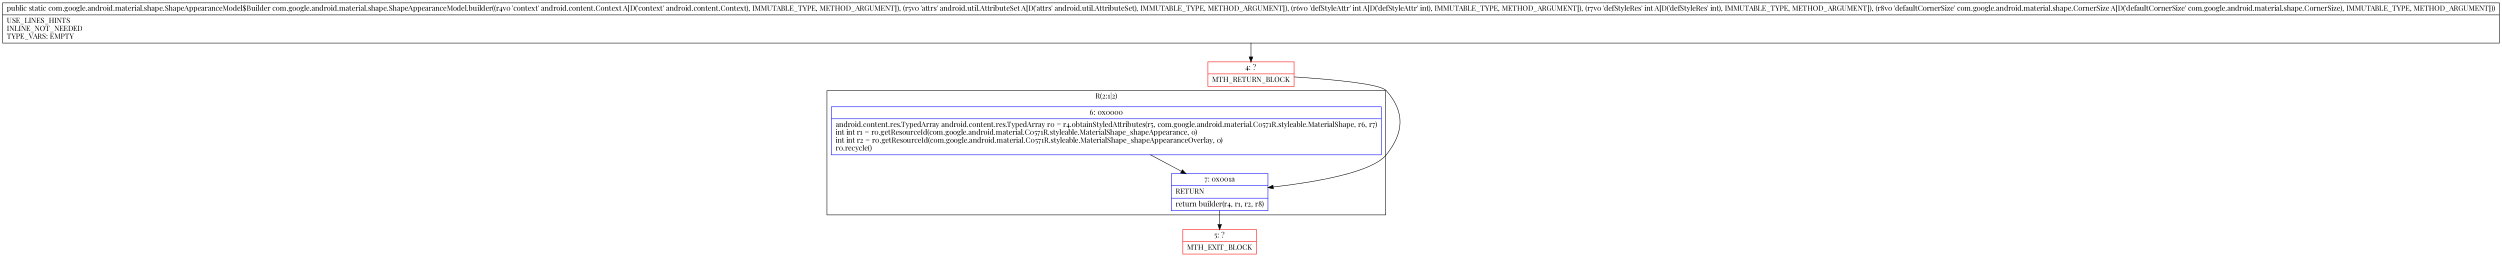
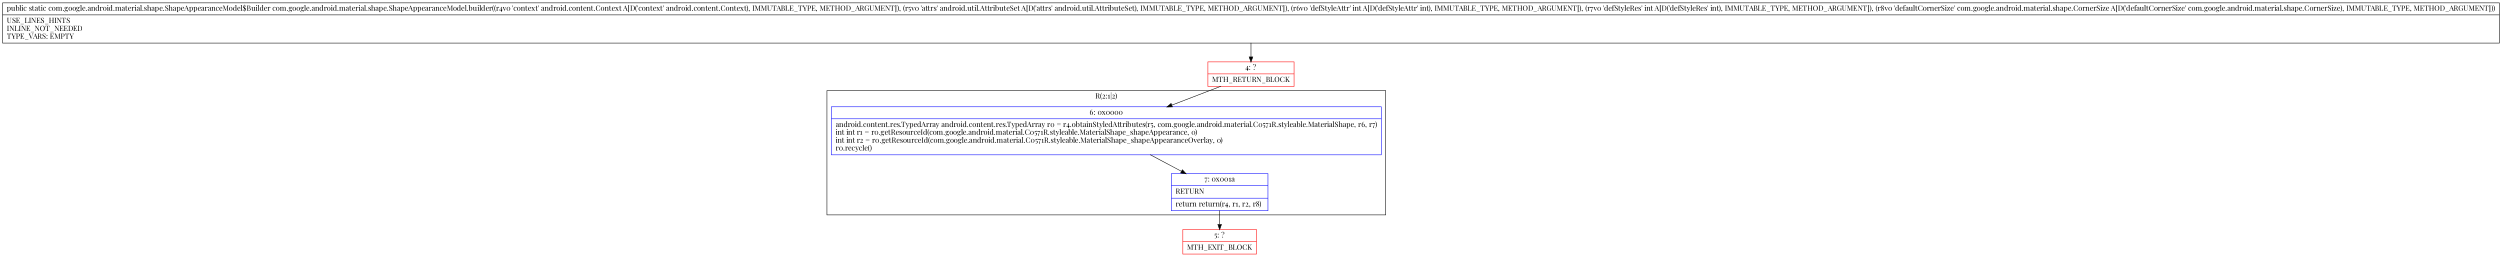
(1398, 135) -> (1196, 96)
(1220, 204) -> (1219, 204)
